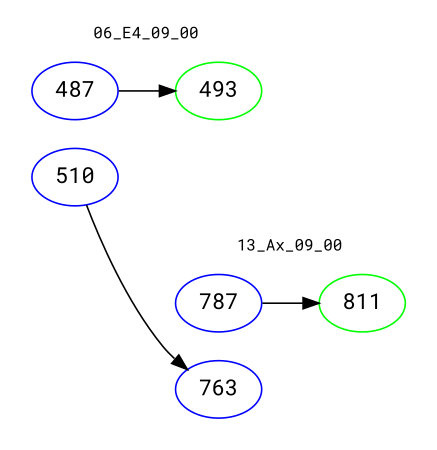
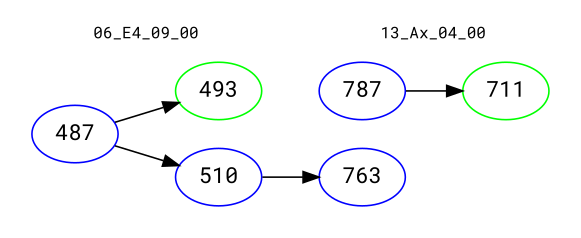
none -> (139, 153)
(290, 247) -> (434, 34)
(362, 303) -> (506, 91)
